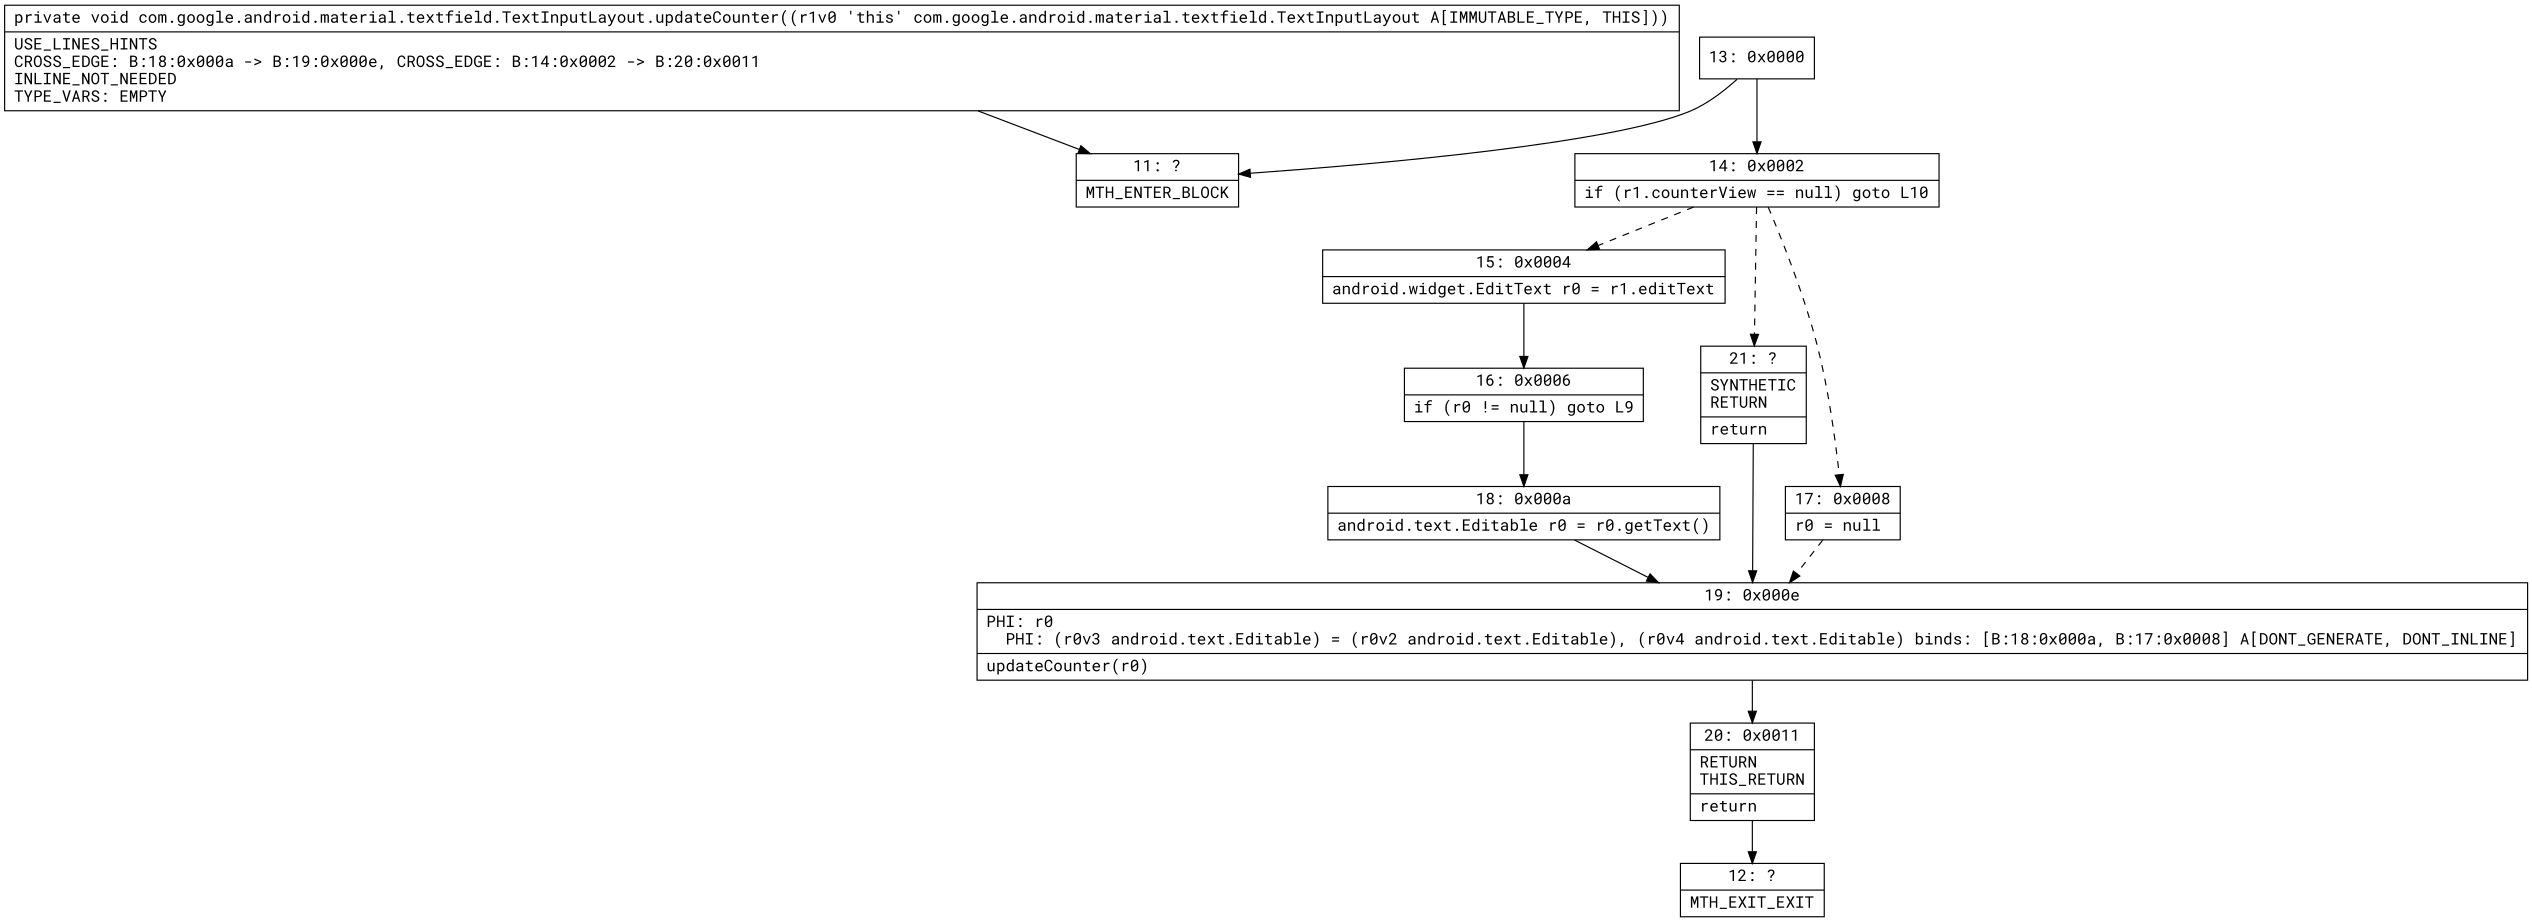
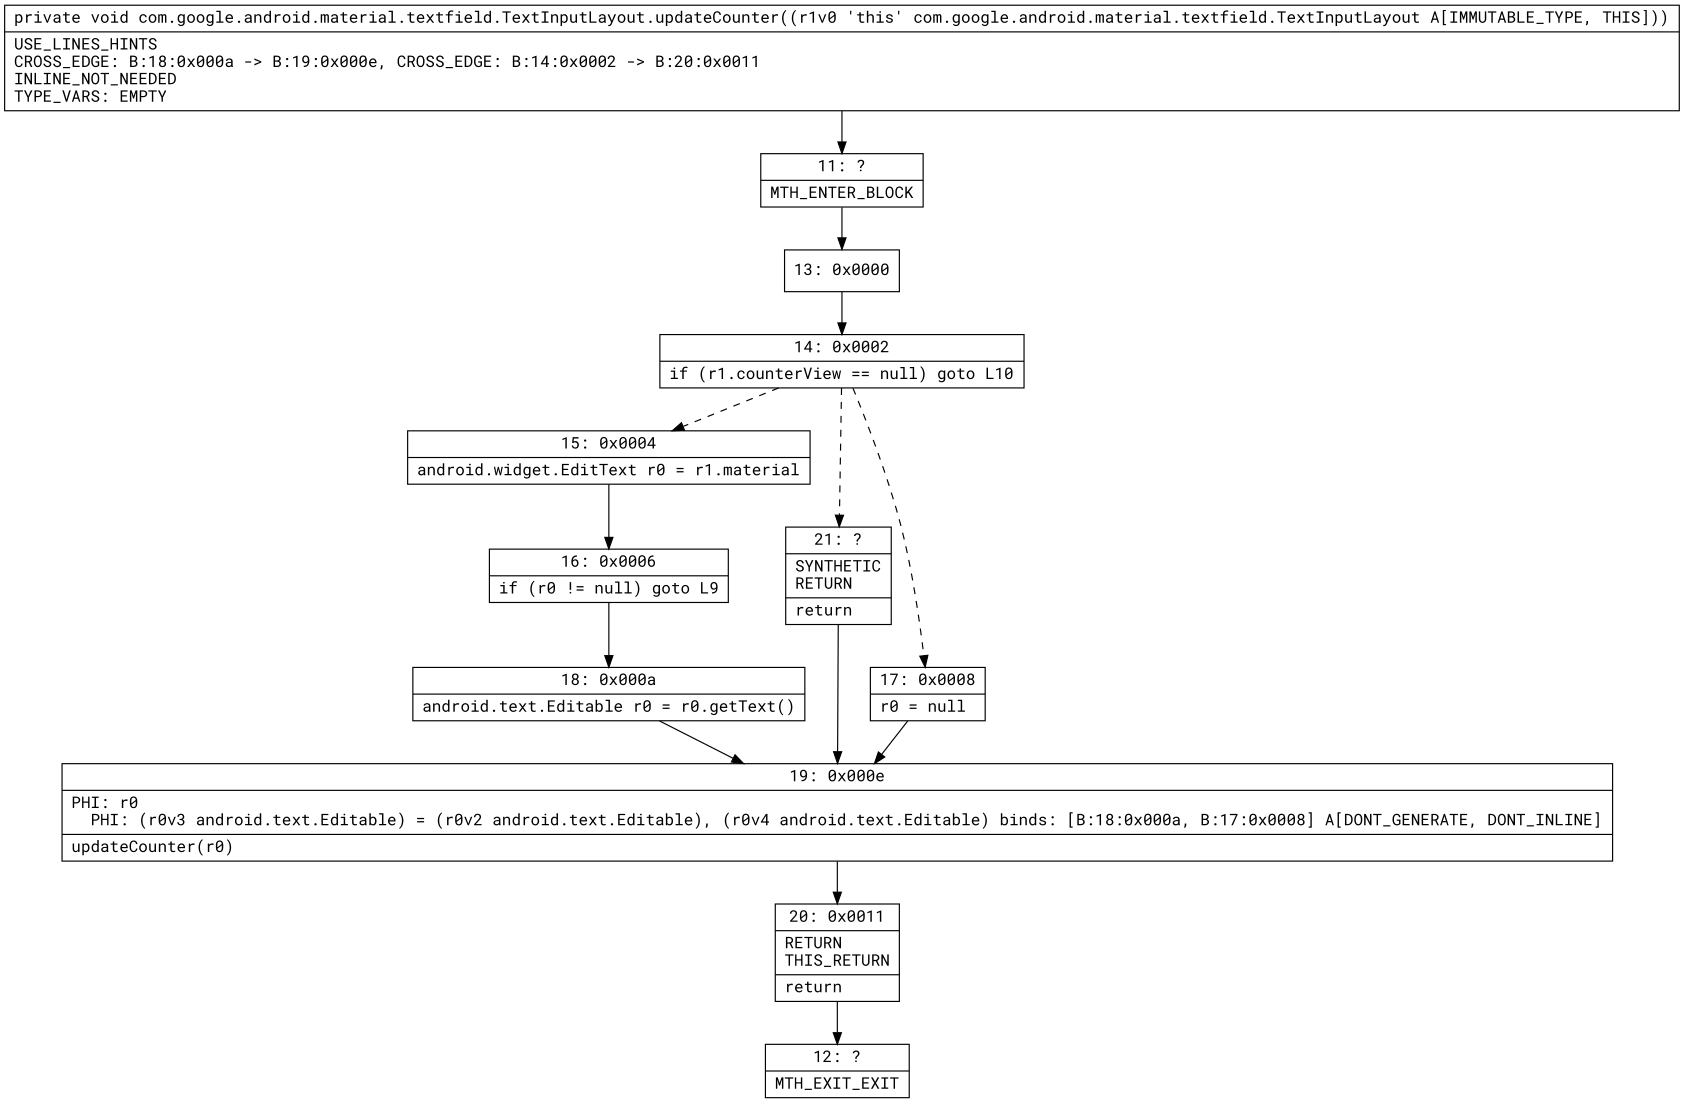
(1500, 149) -> (842, 223)
(1524, 289) -> (609, 470)
(1810, 557) -> (895, 738)
